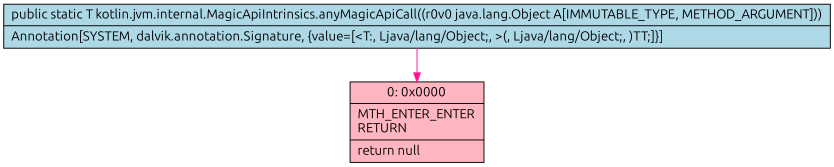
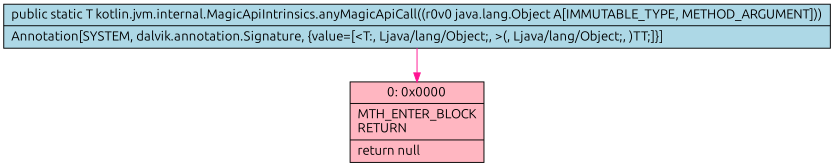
(417, 114) -> (417, 114)
